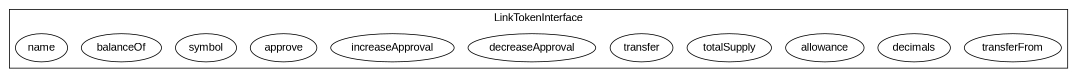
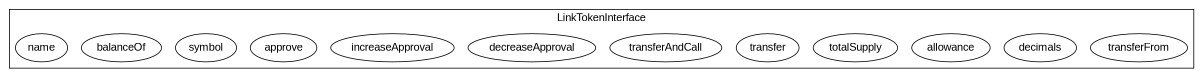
none -> (666, 48)
